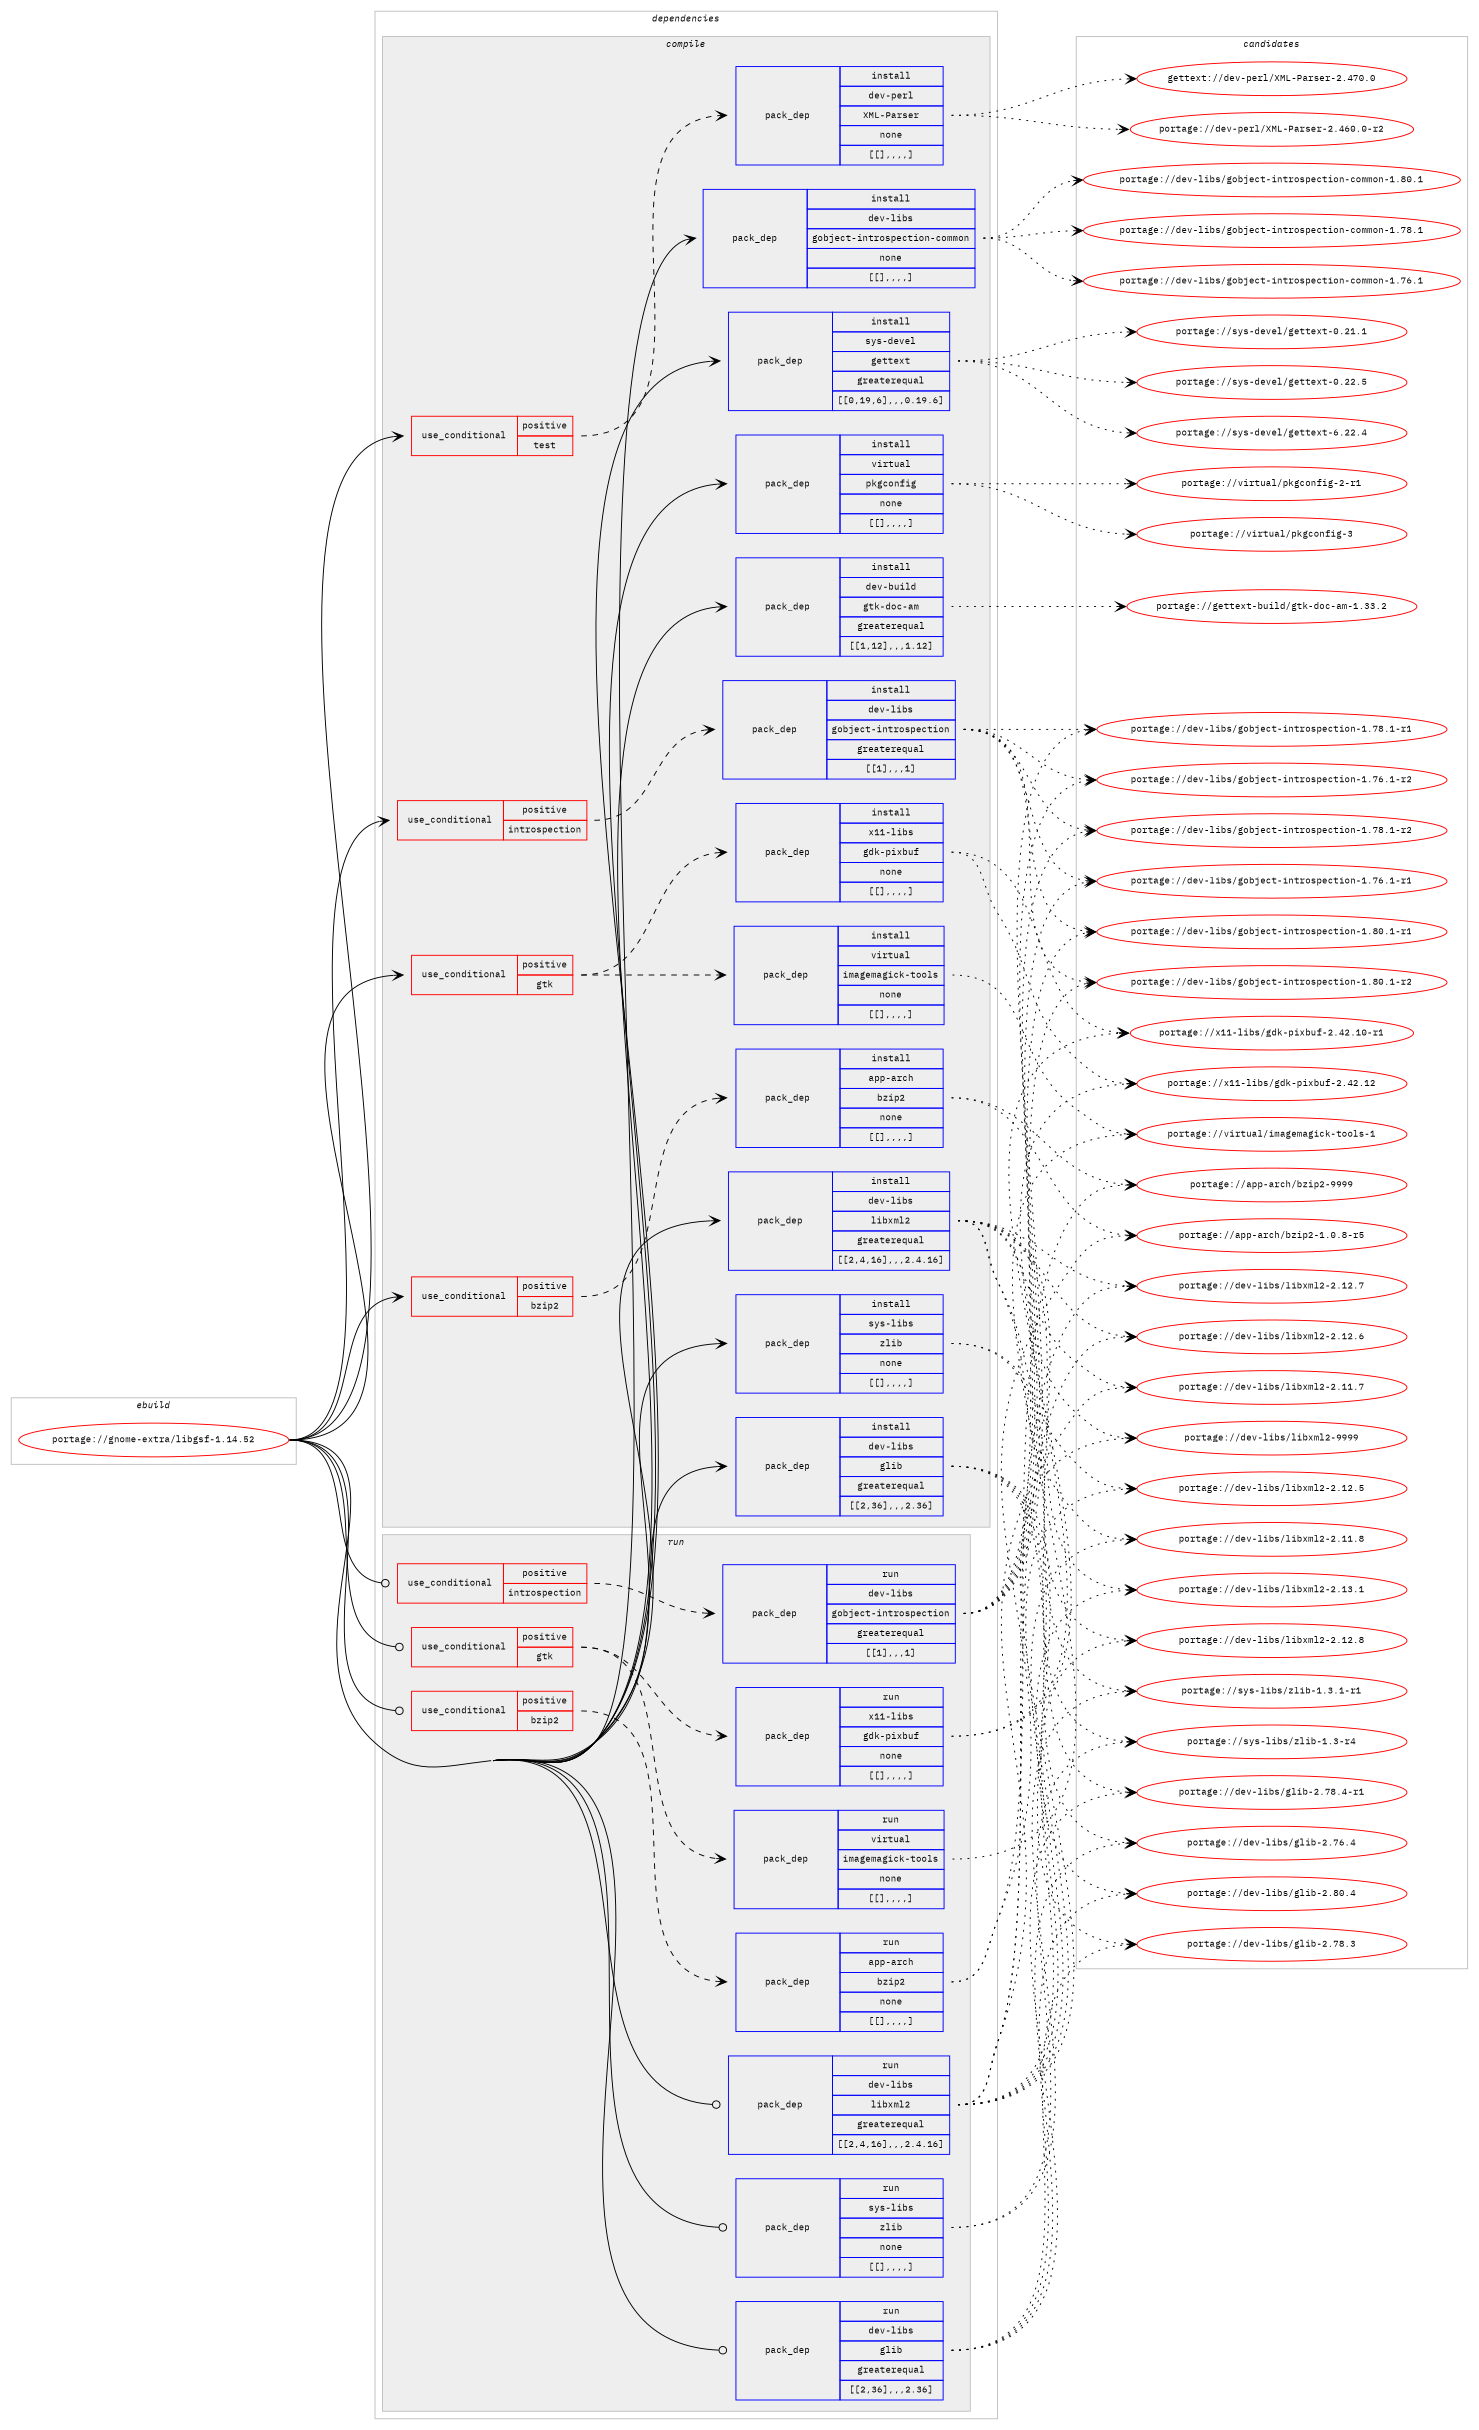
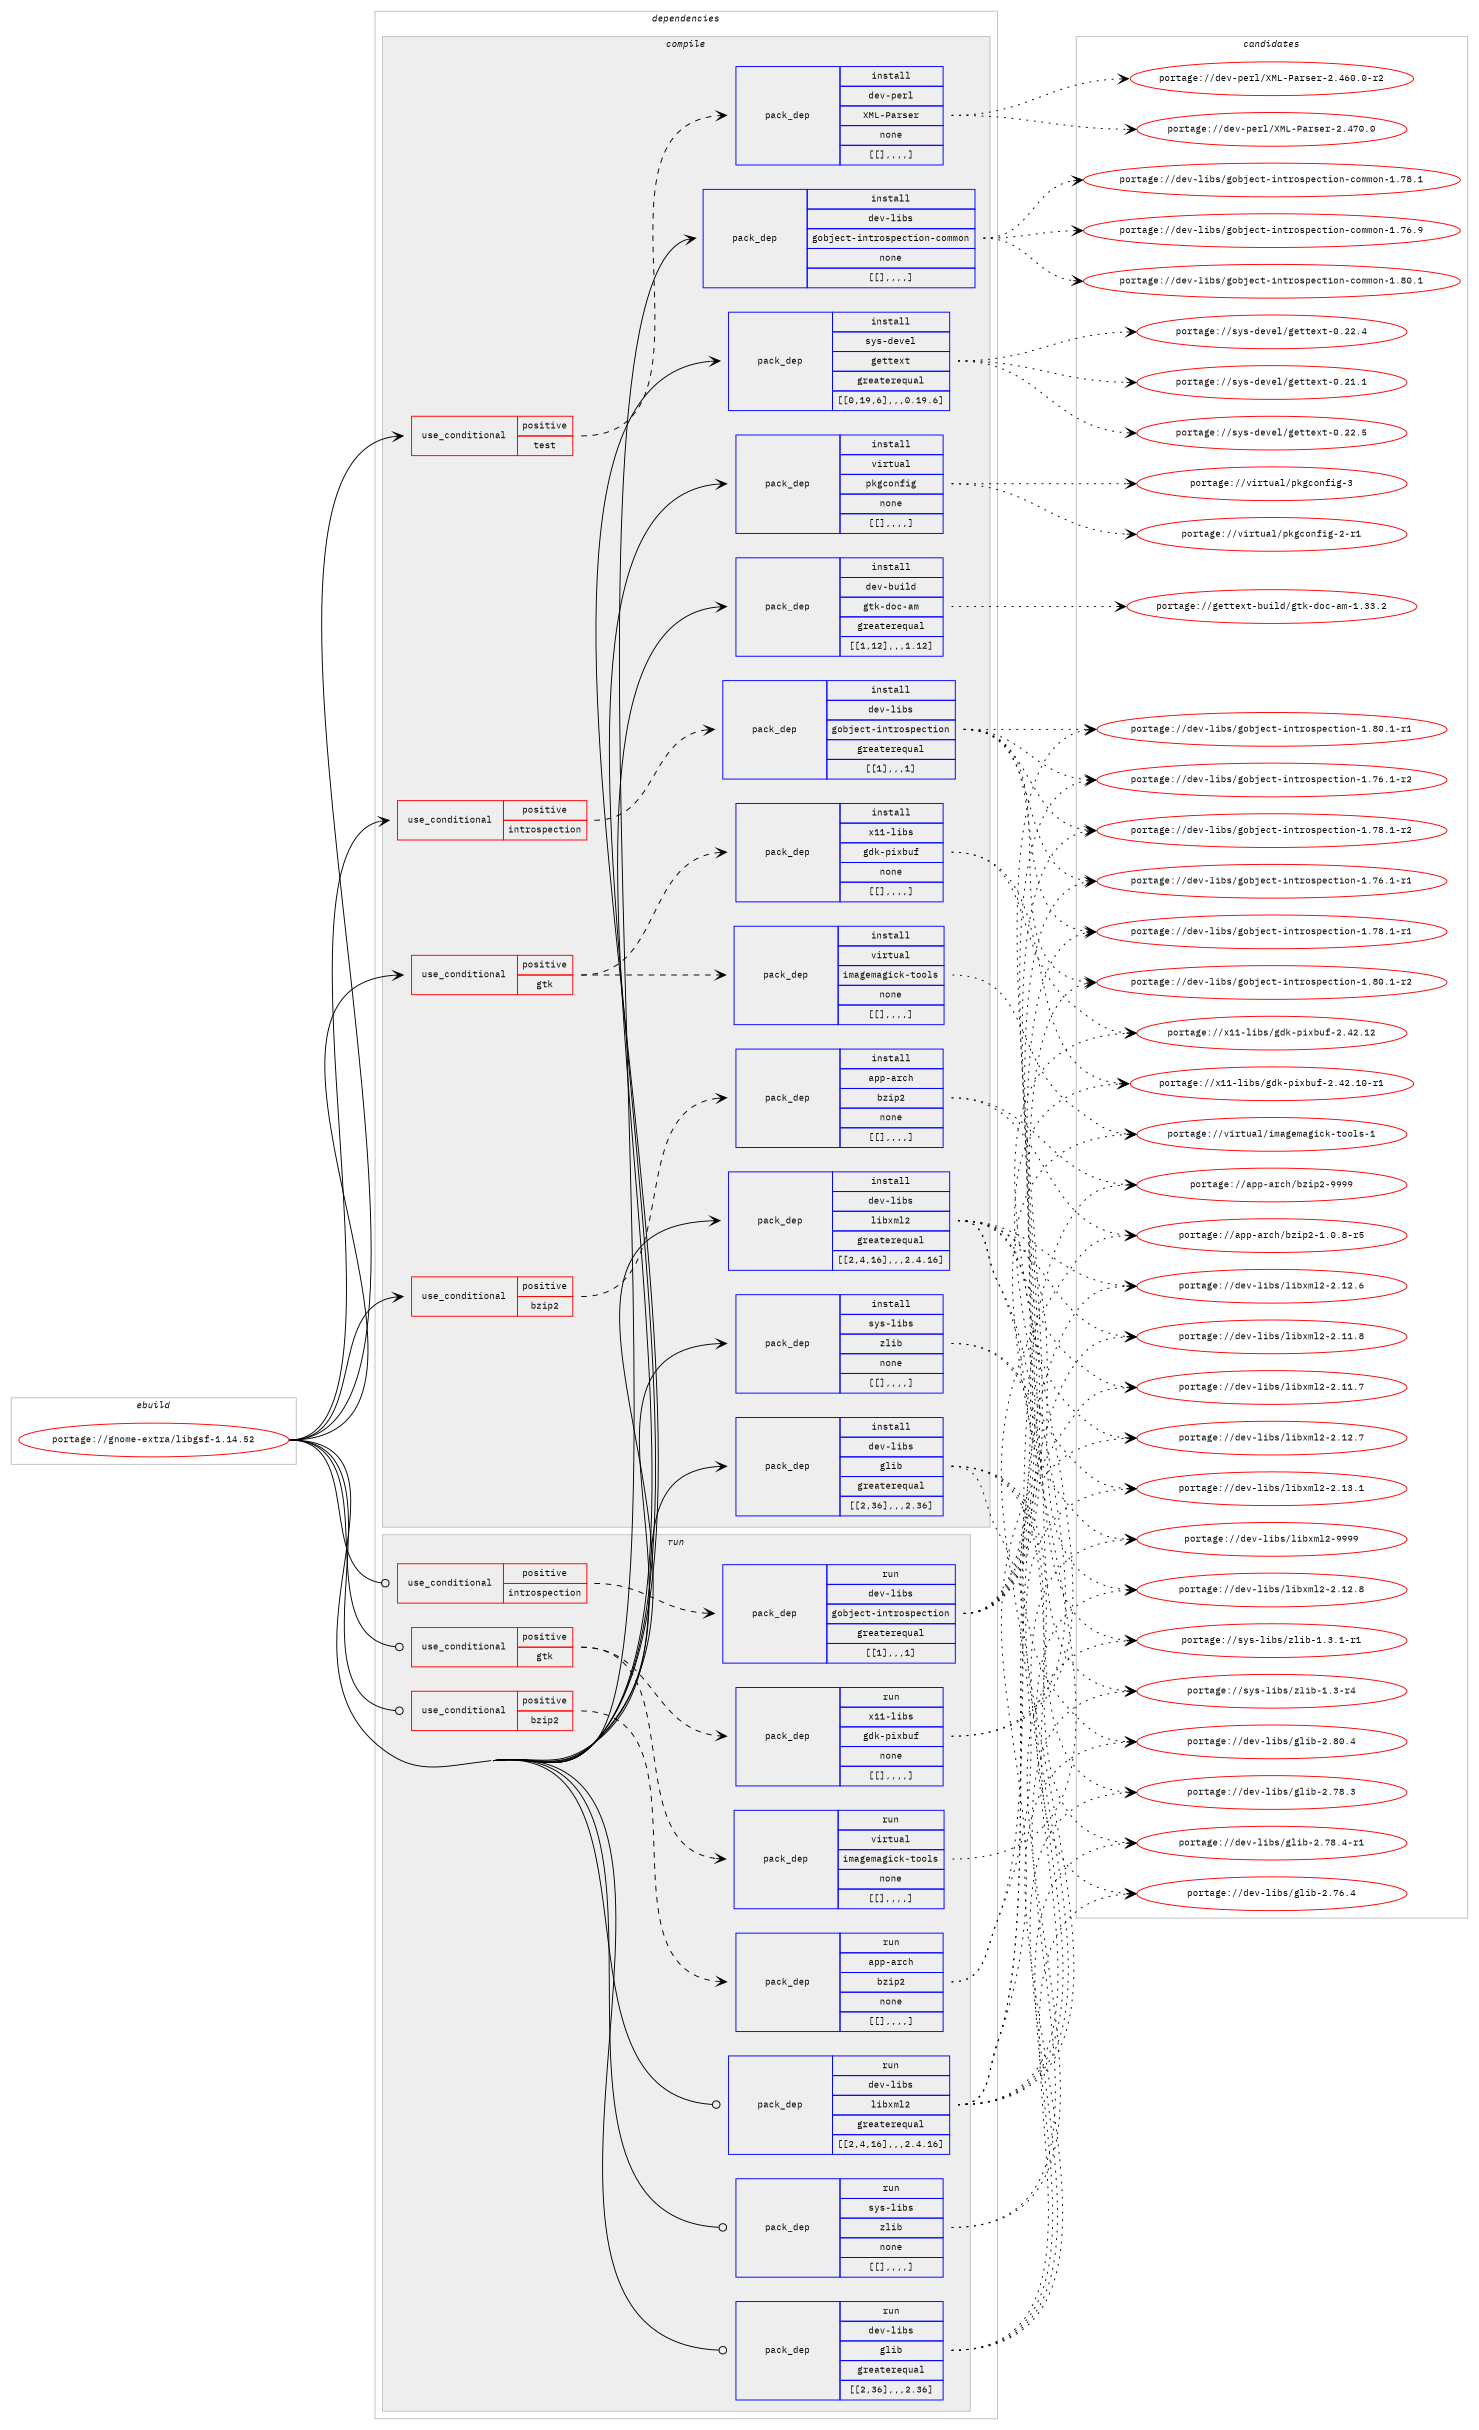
(1272, 79) -> (1272, 129)
(1272, 281) -> (1272, 231)
(1272, 433) -> (1272, 332)
(1272, 1489) -> none
